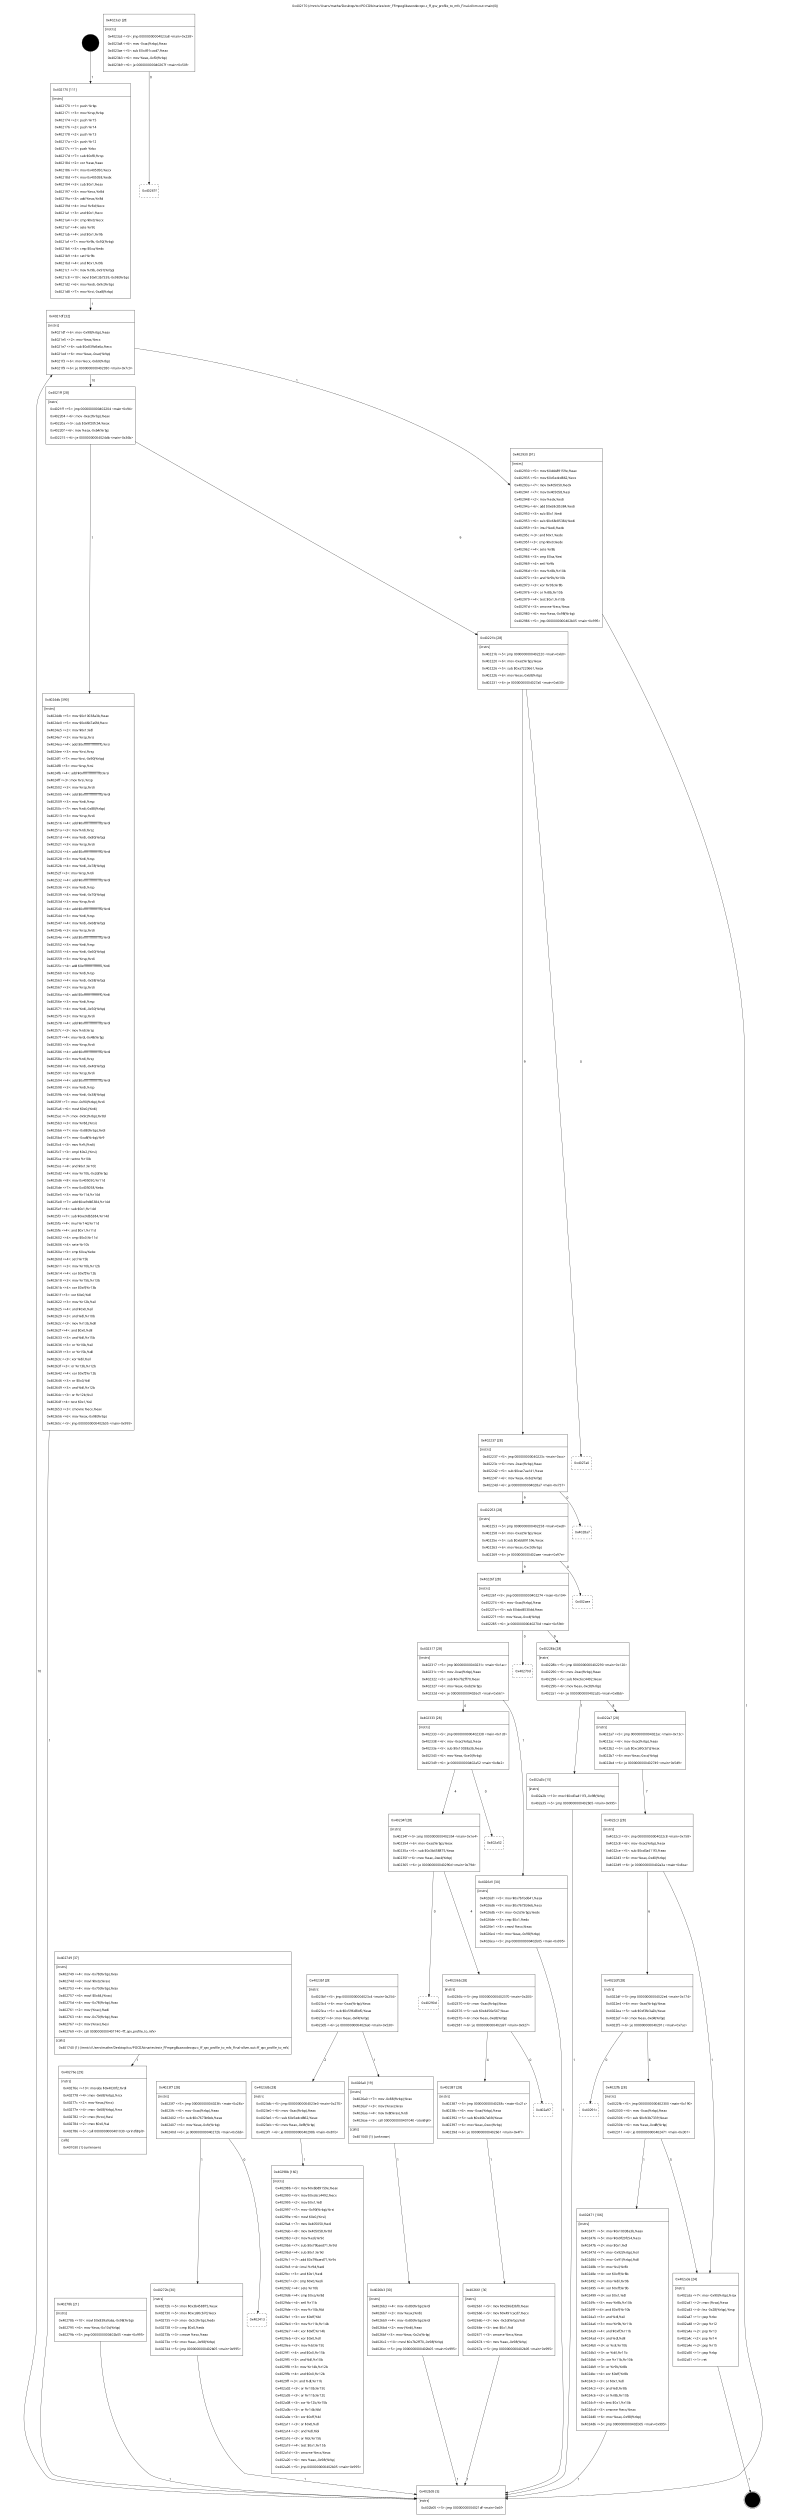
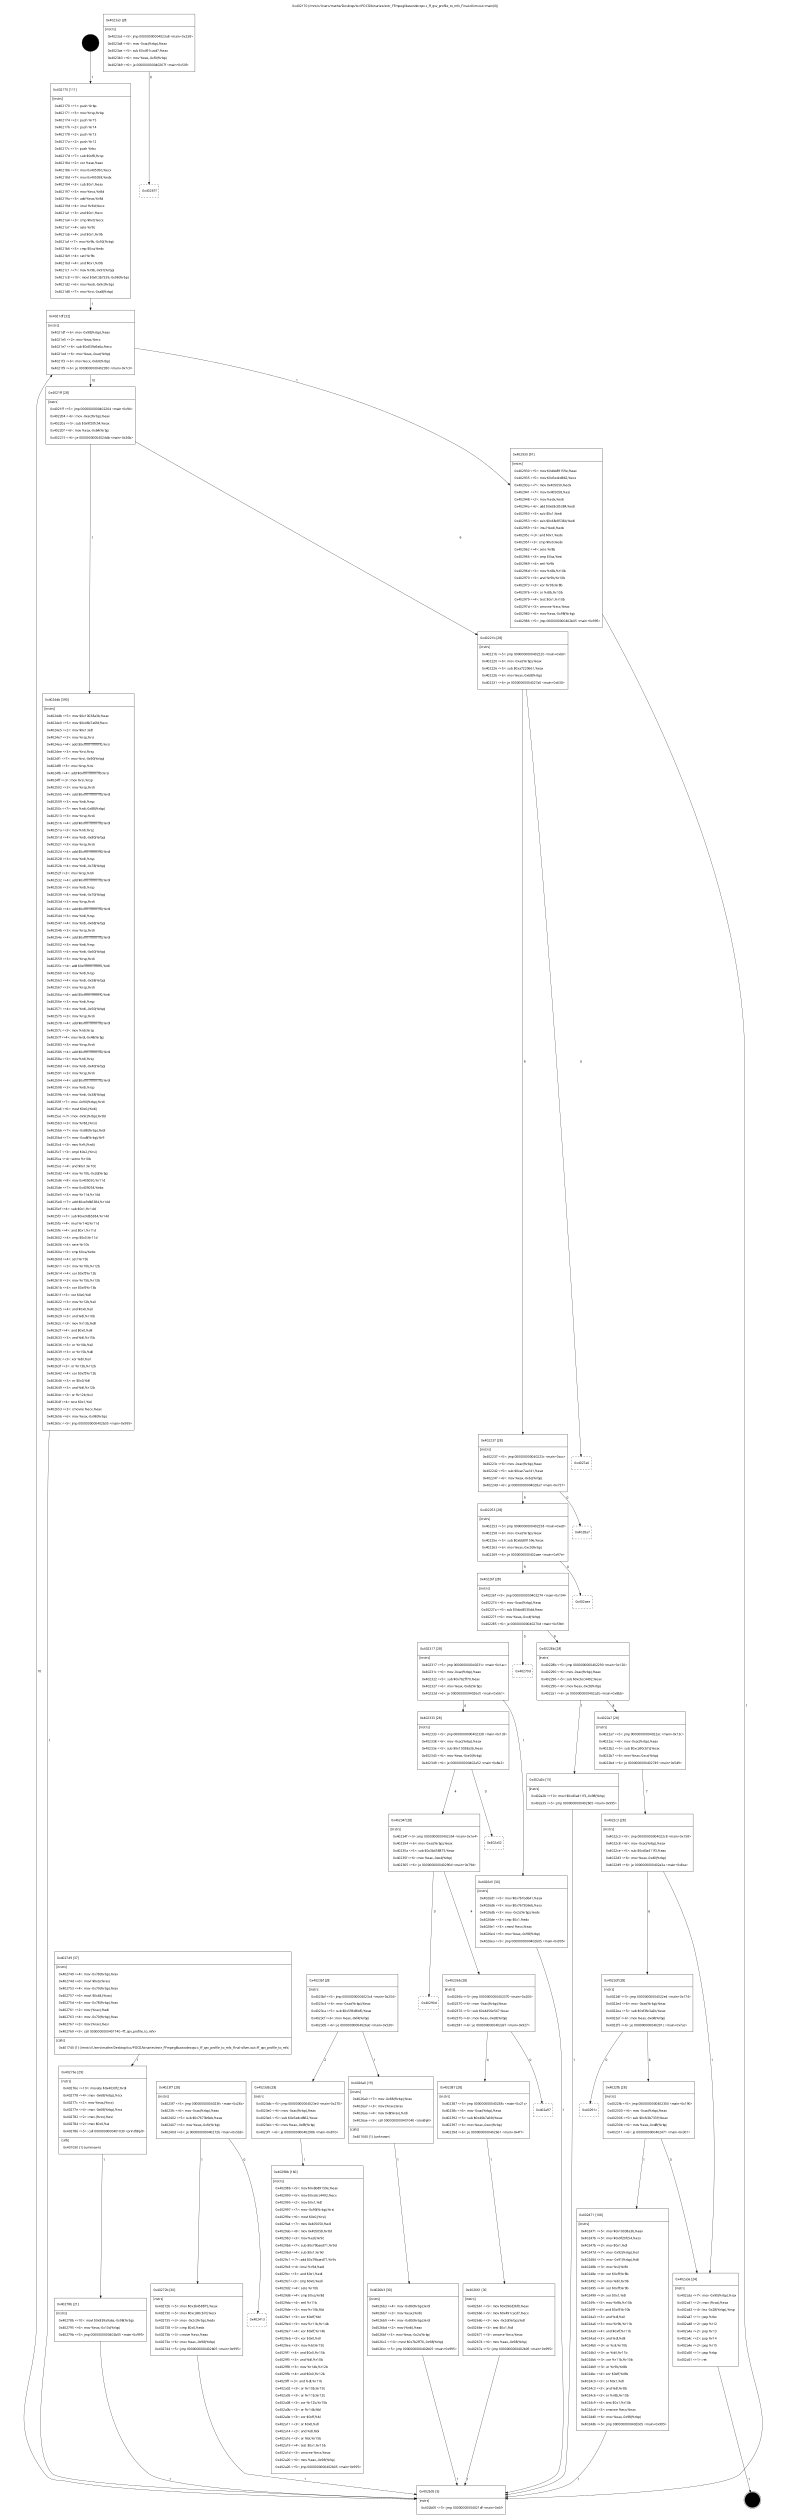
none -> (101, 2225)
